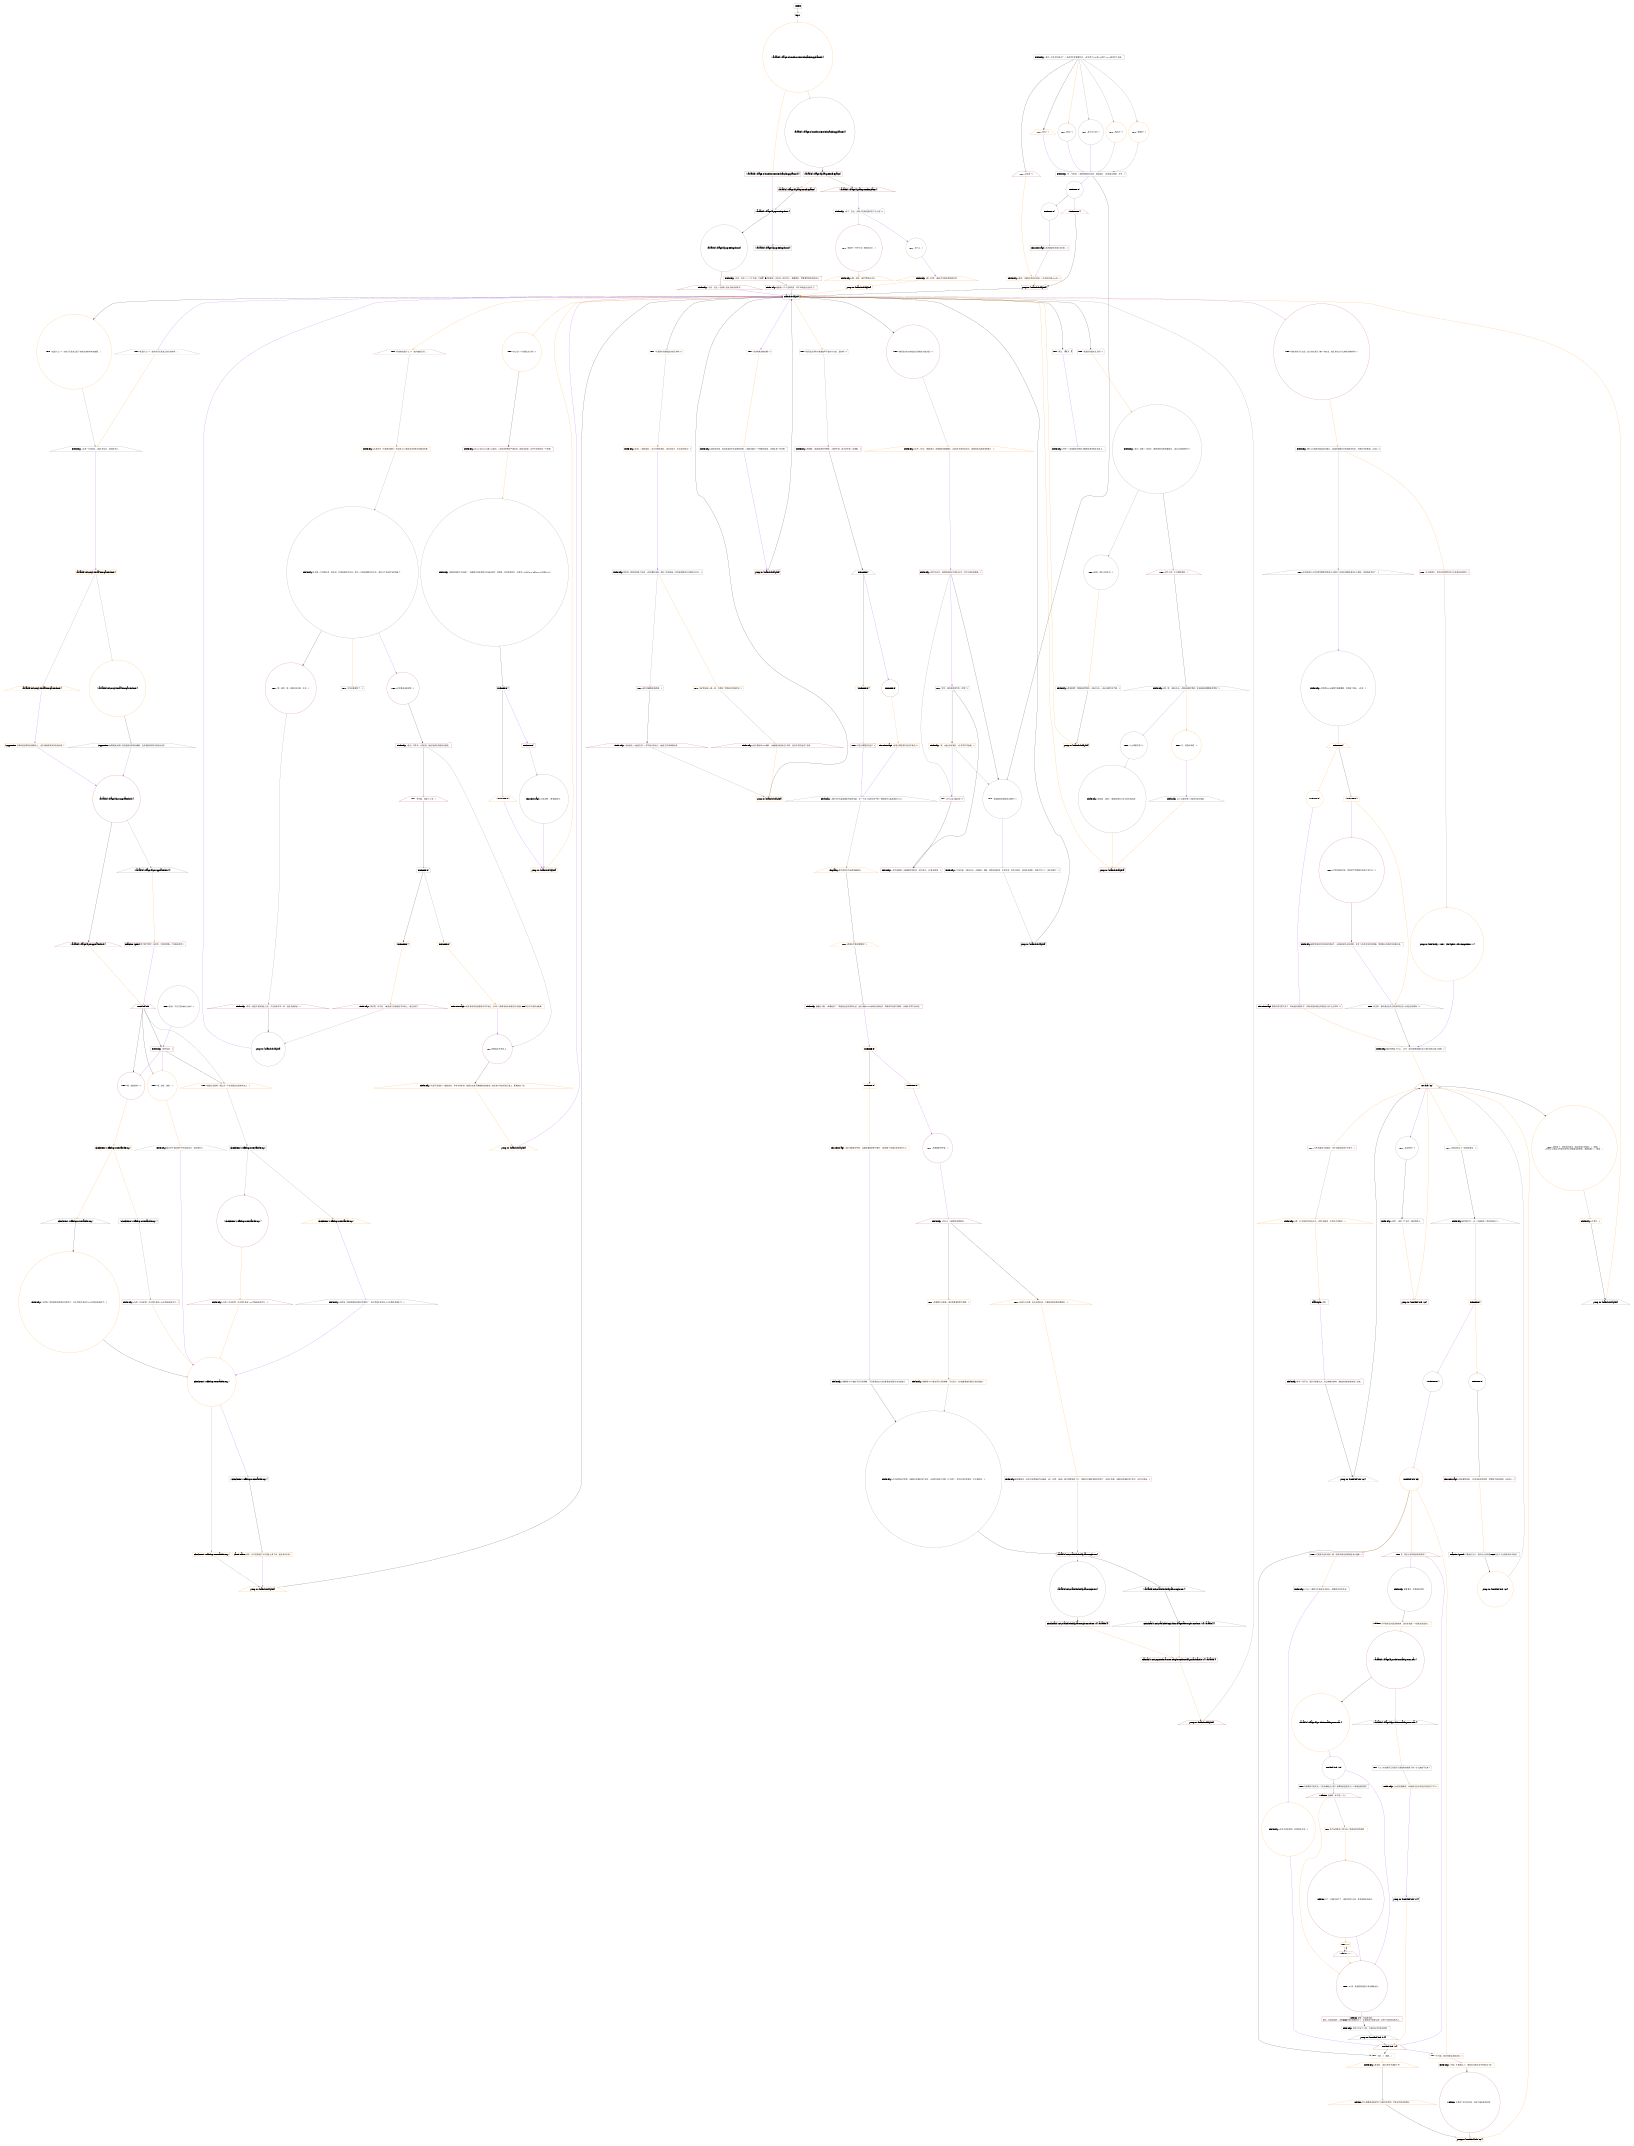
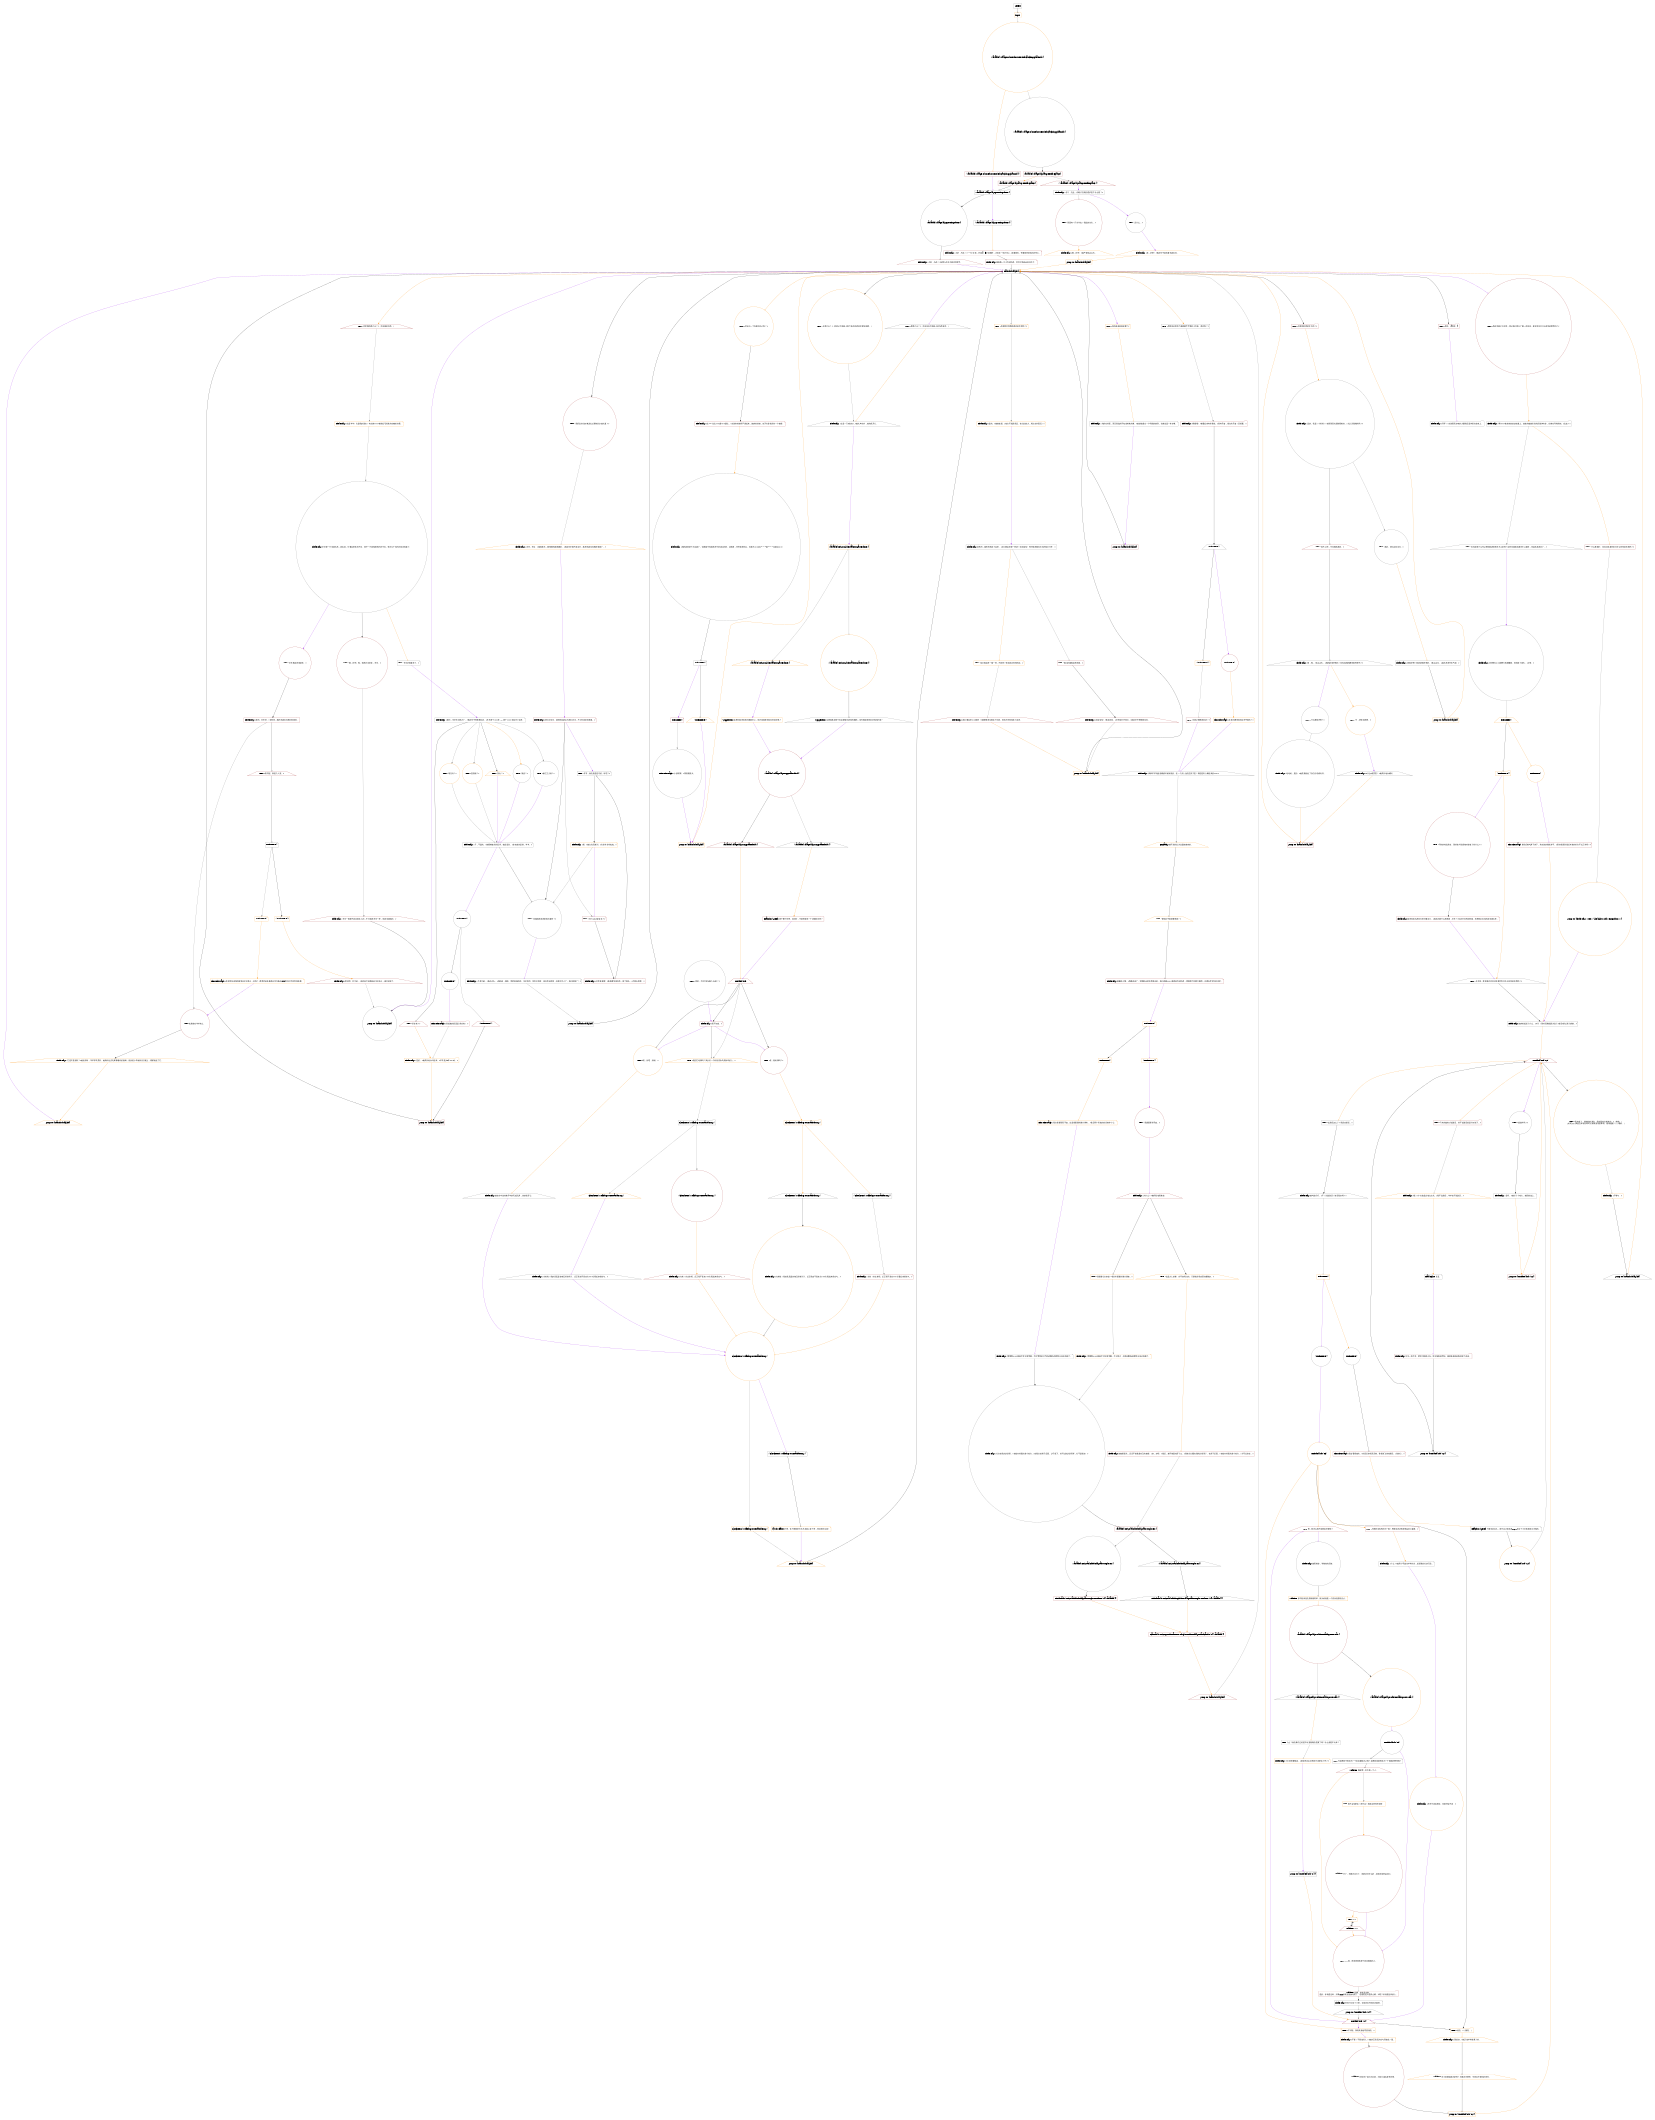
none -> (444, 691)
(1427, 1086) -> (1540, 1060)
